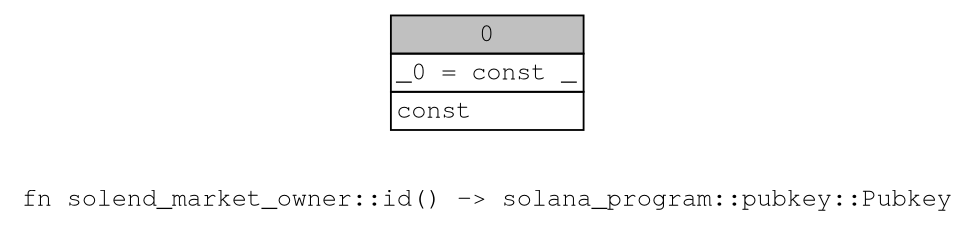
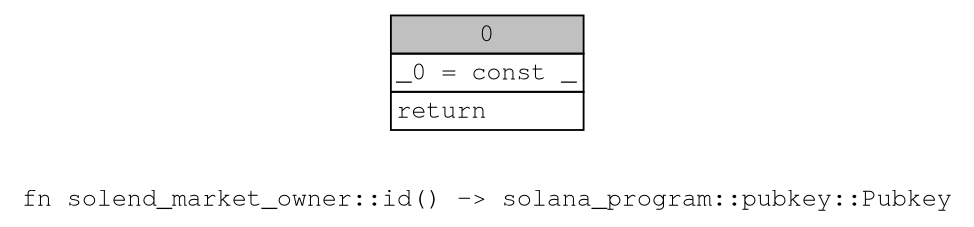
(435, 110) -> (442, 110)
